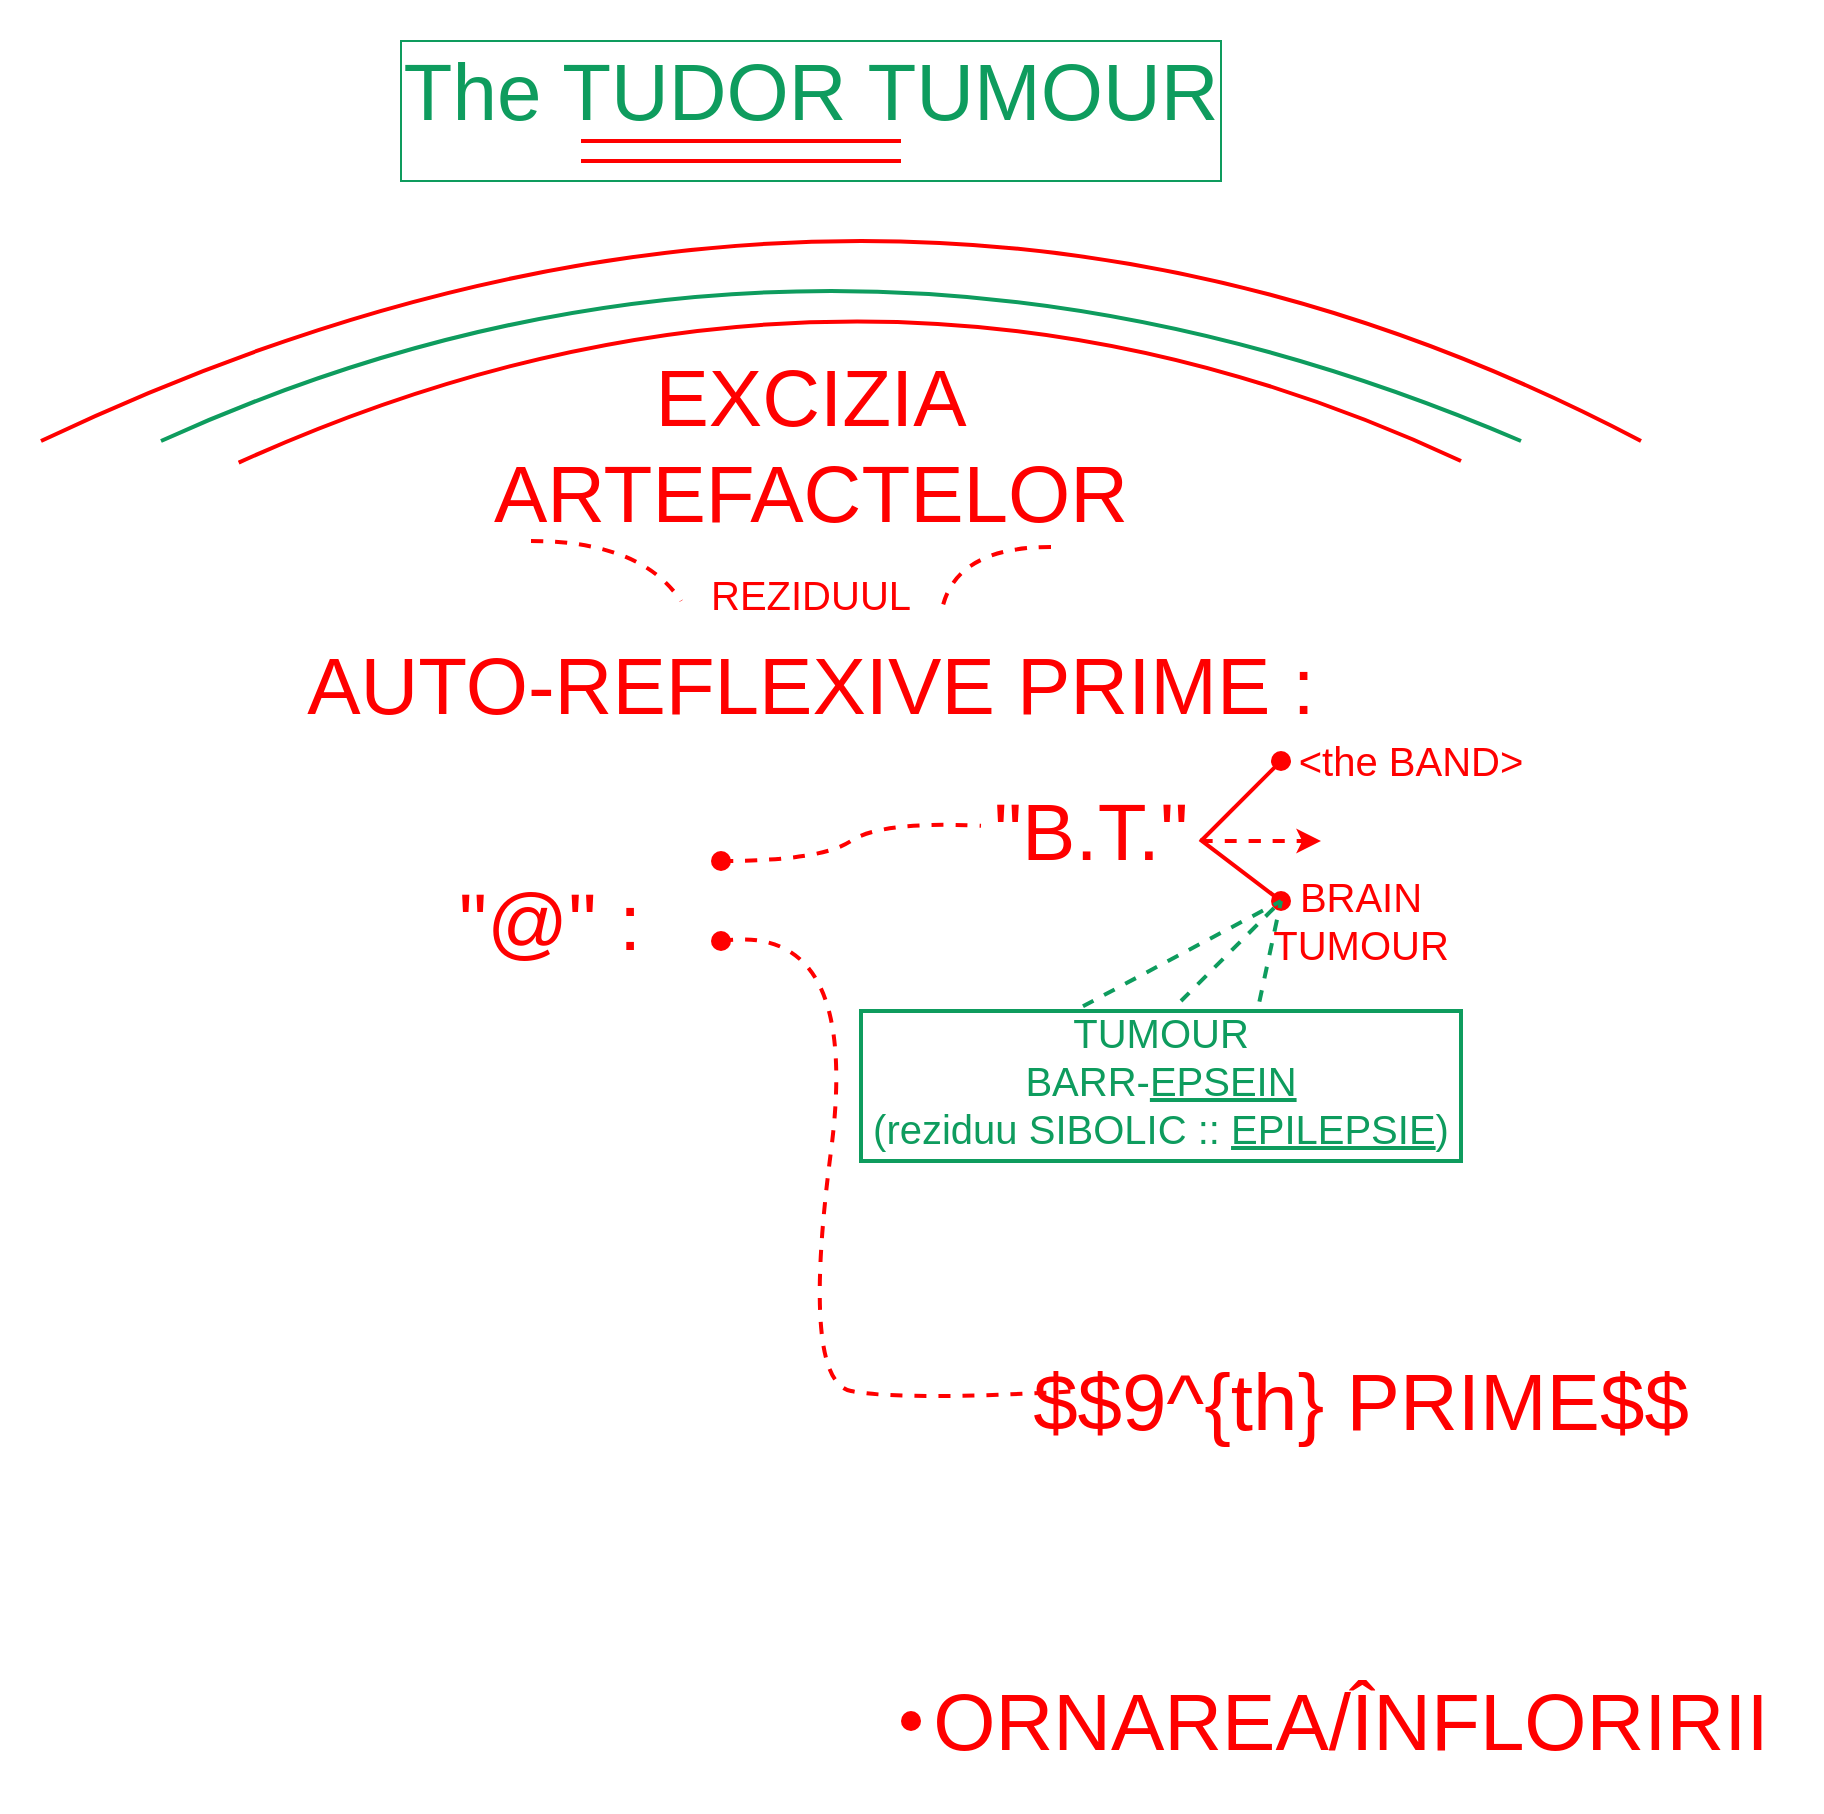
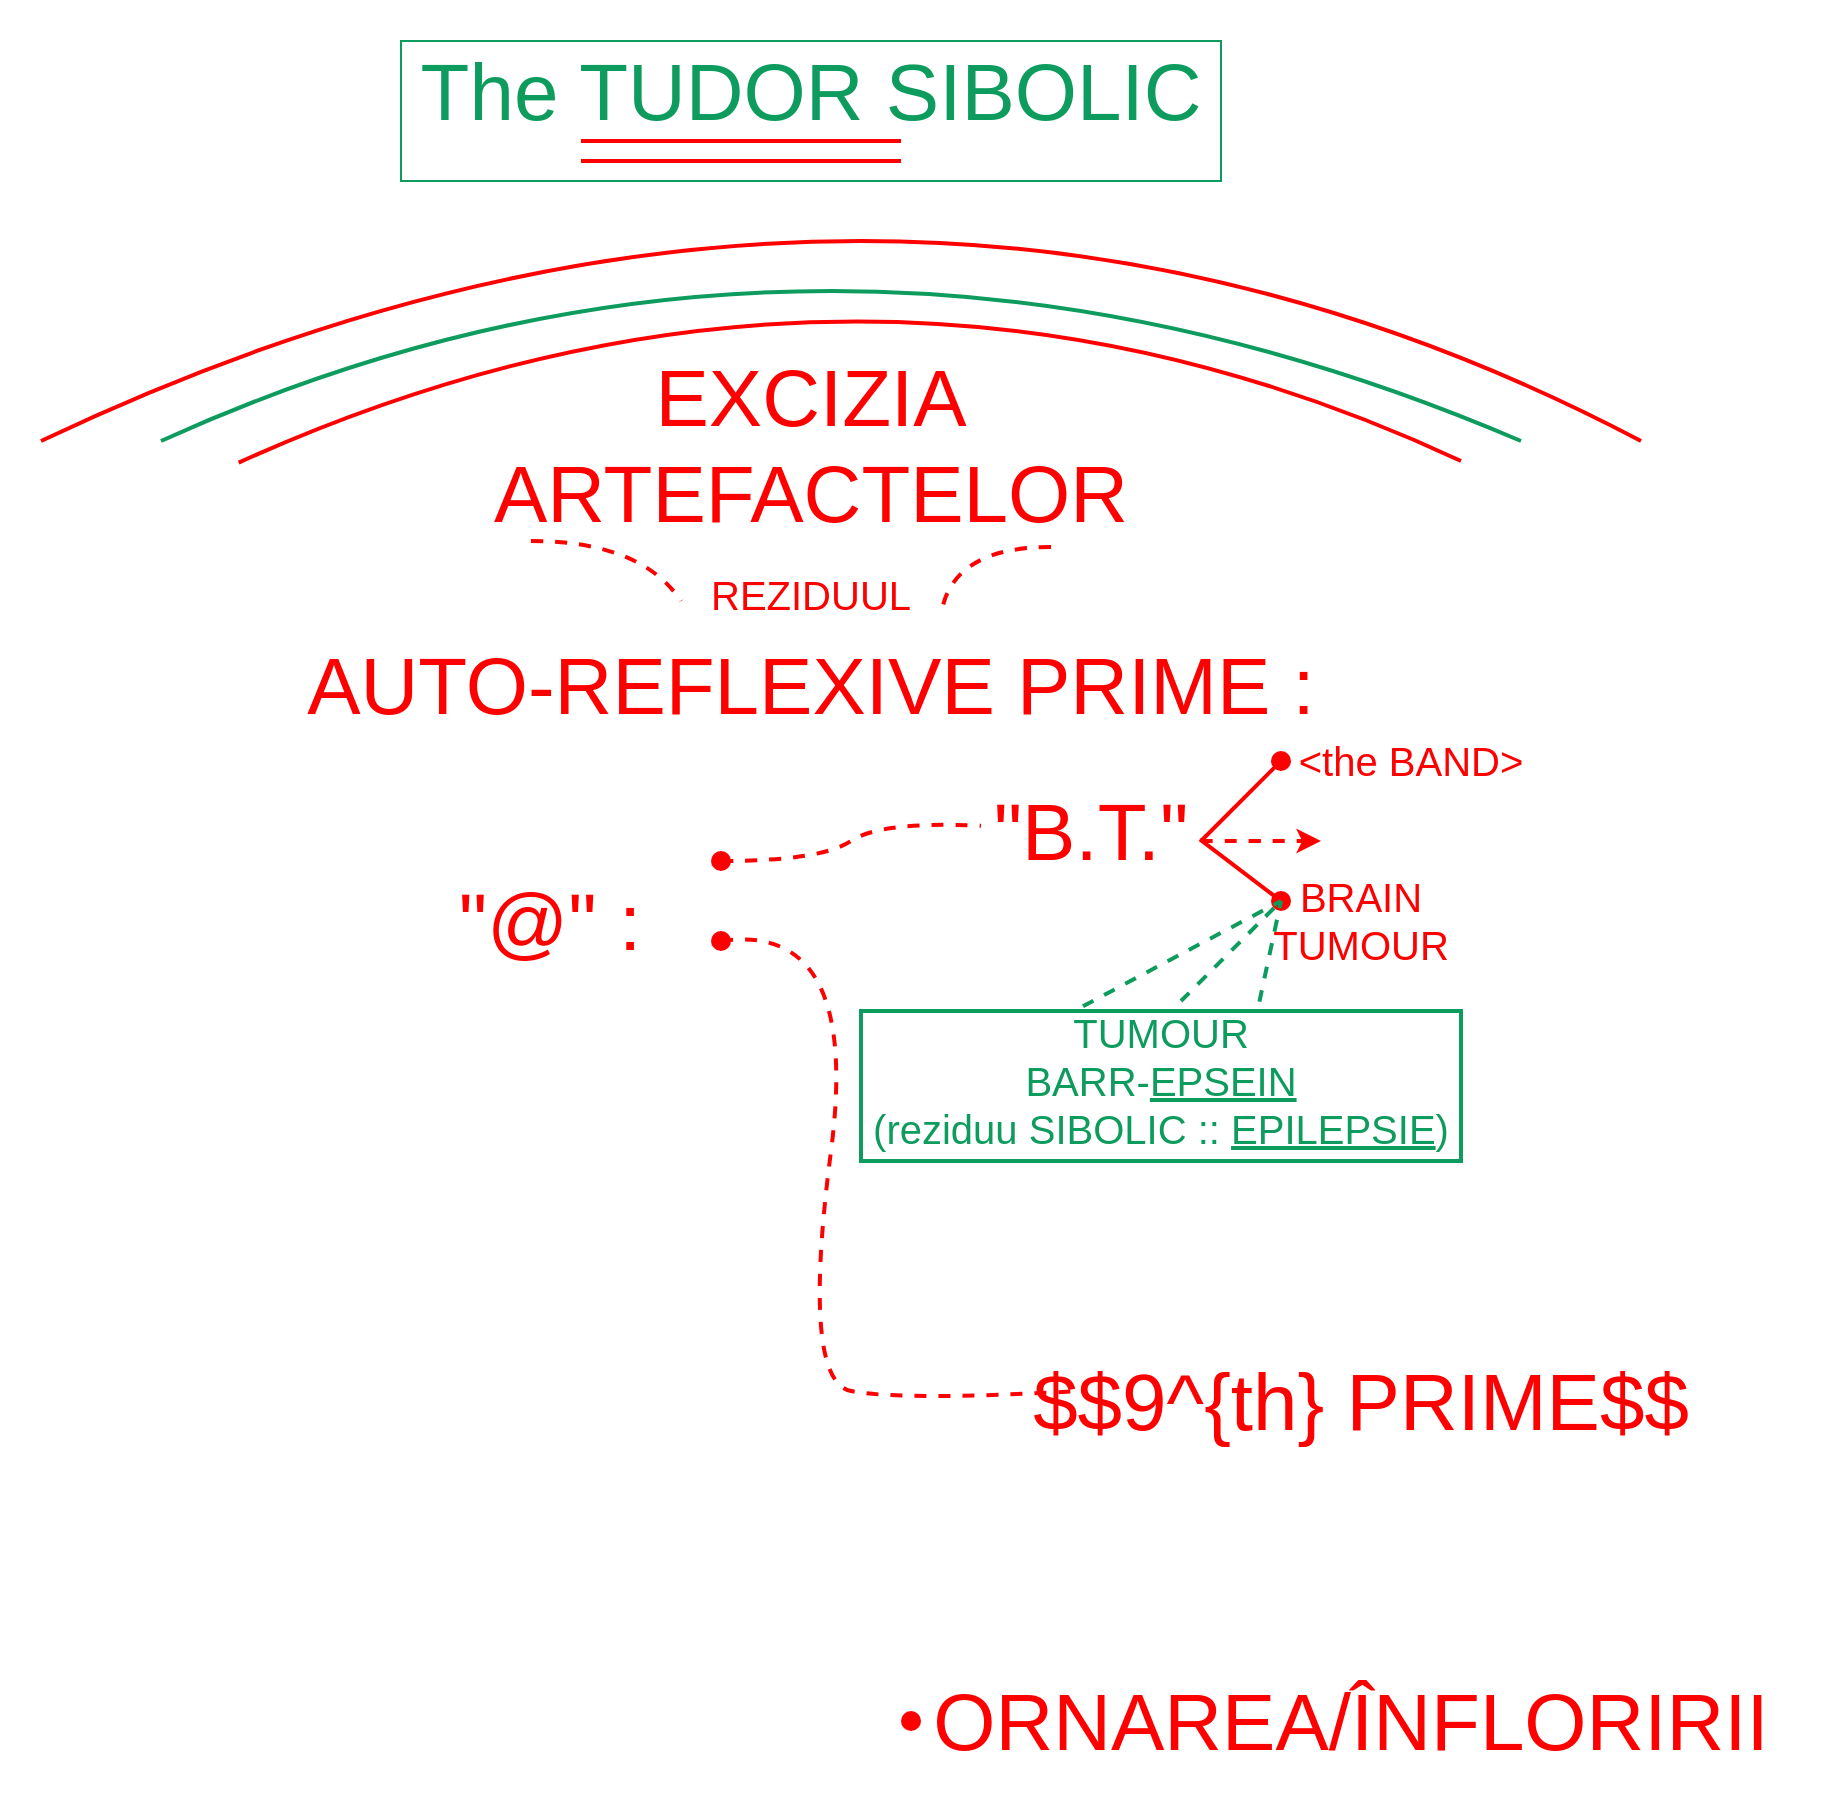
(812, 91) -> (812, 91)
